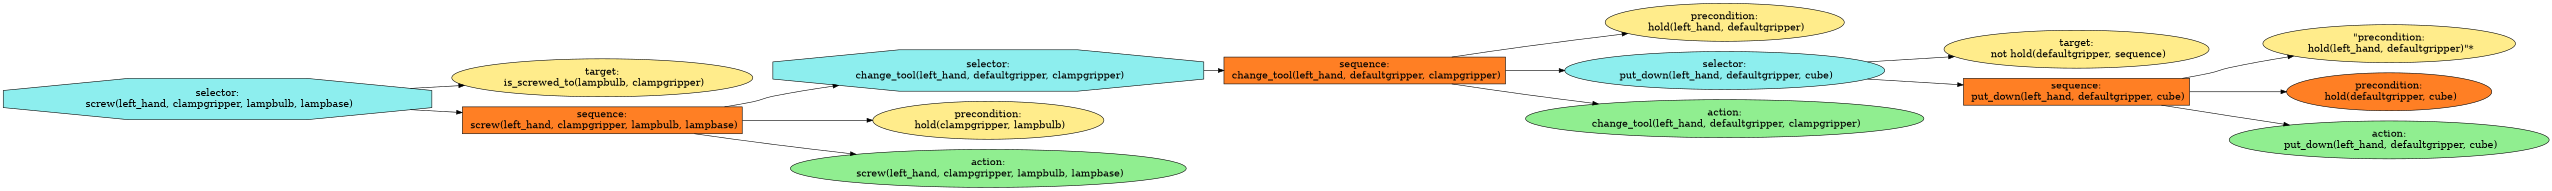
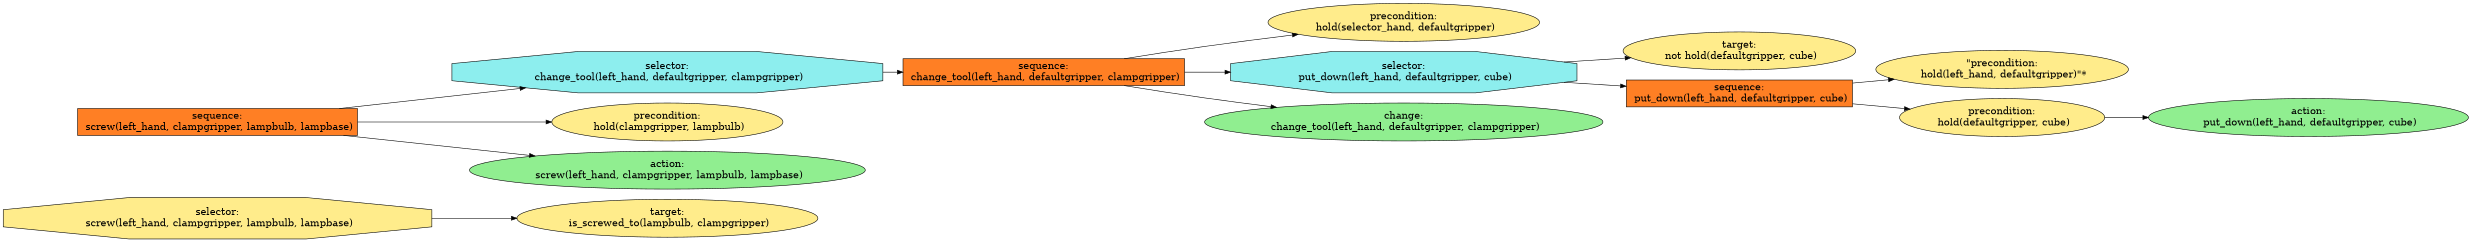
(1725, 22) -> (1404, 22)
(2077, 49) -> (1739, 51)
(1725, 70) -> (1404, 72)
(2389, 92) -> (2002, 118)
(218, 99) -> (218, 218)
(433, 111) -> none
(2223, 115) -> (2124, 118)
(1725, 119) -> (1404, 122)
